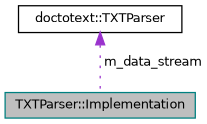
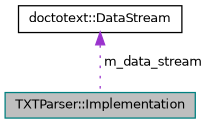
(100, 19) -> (100, 19)
